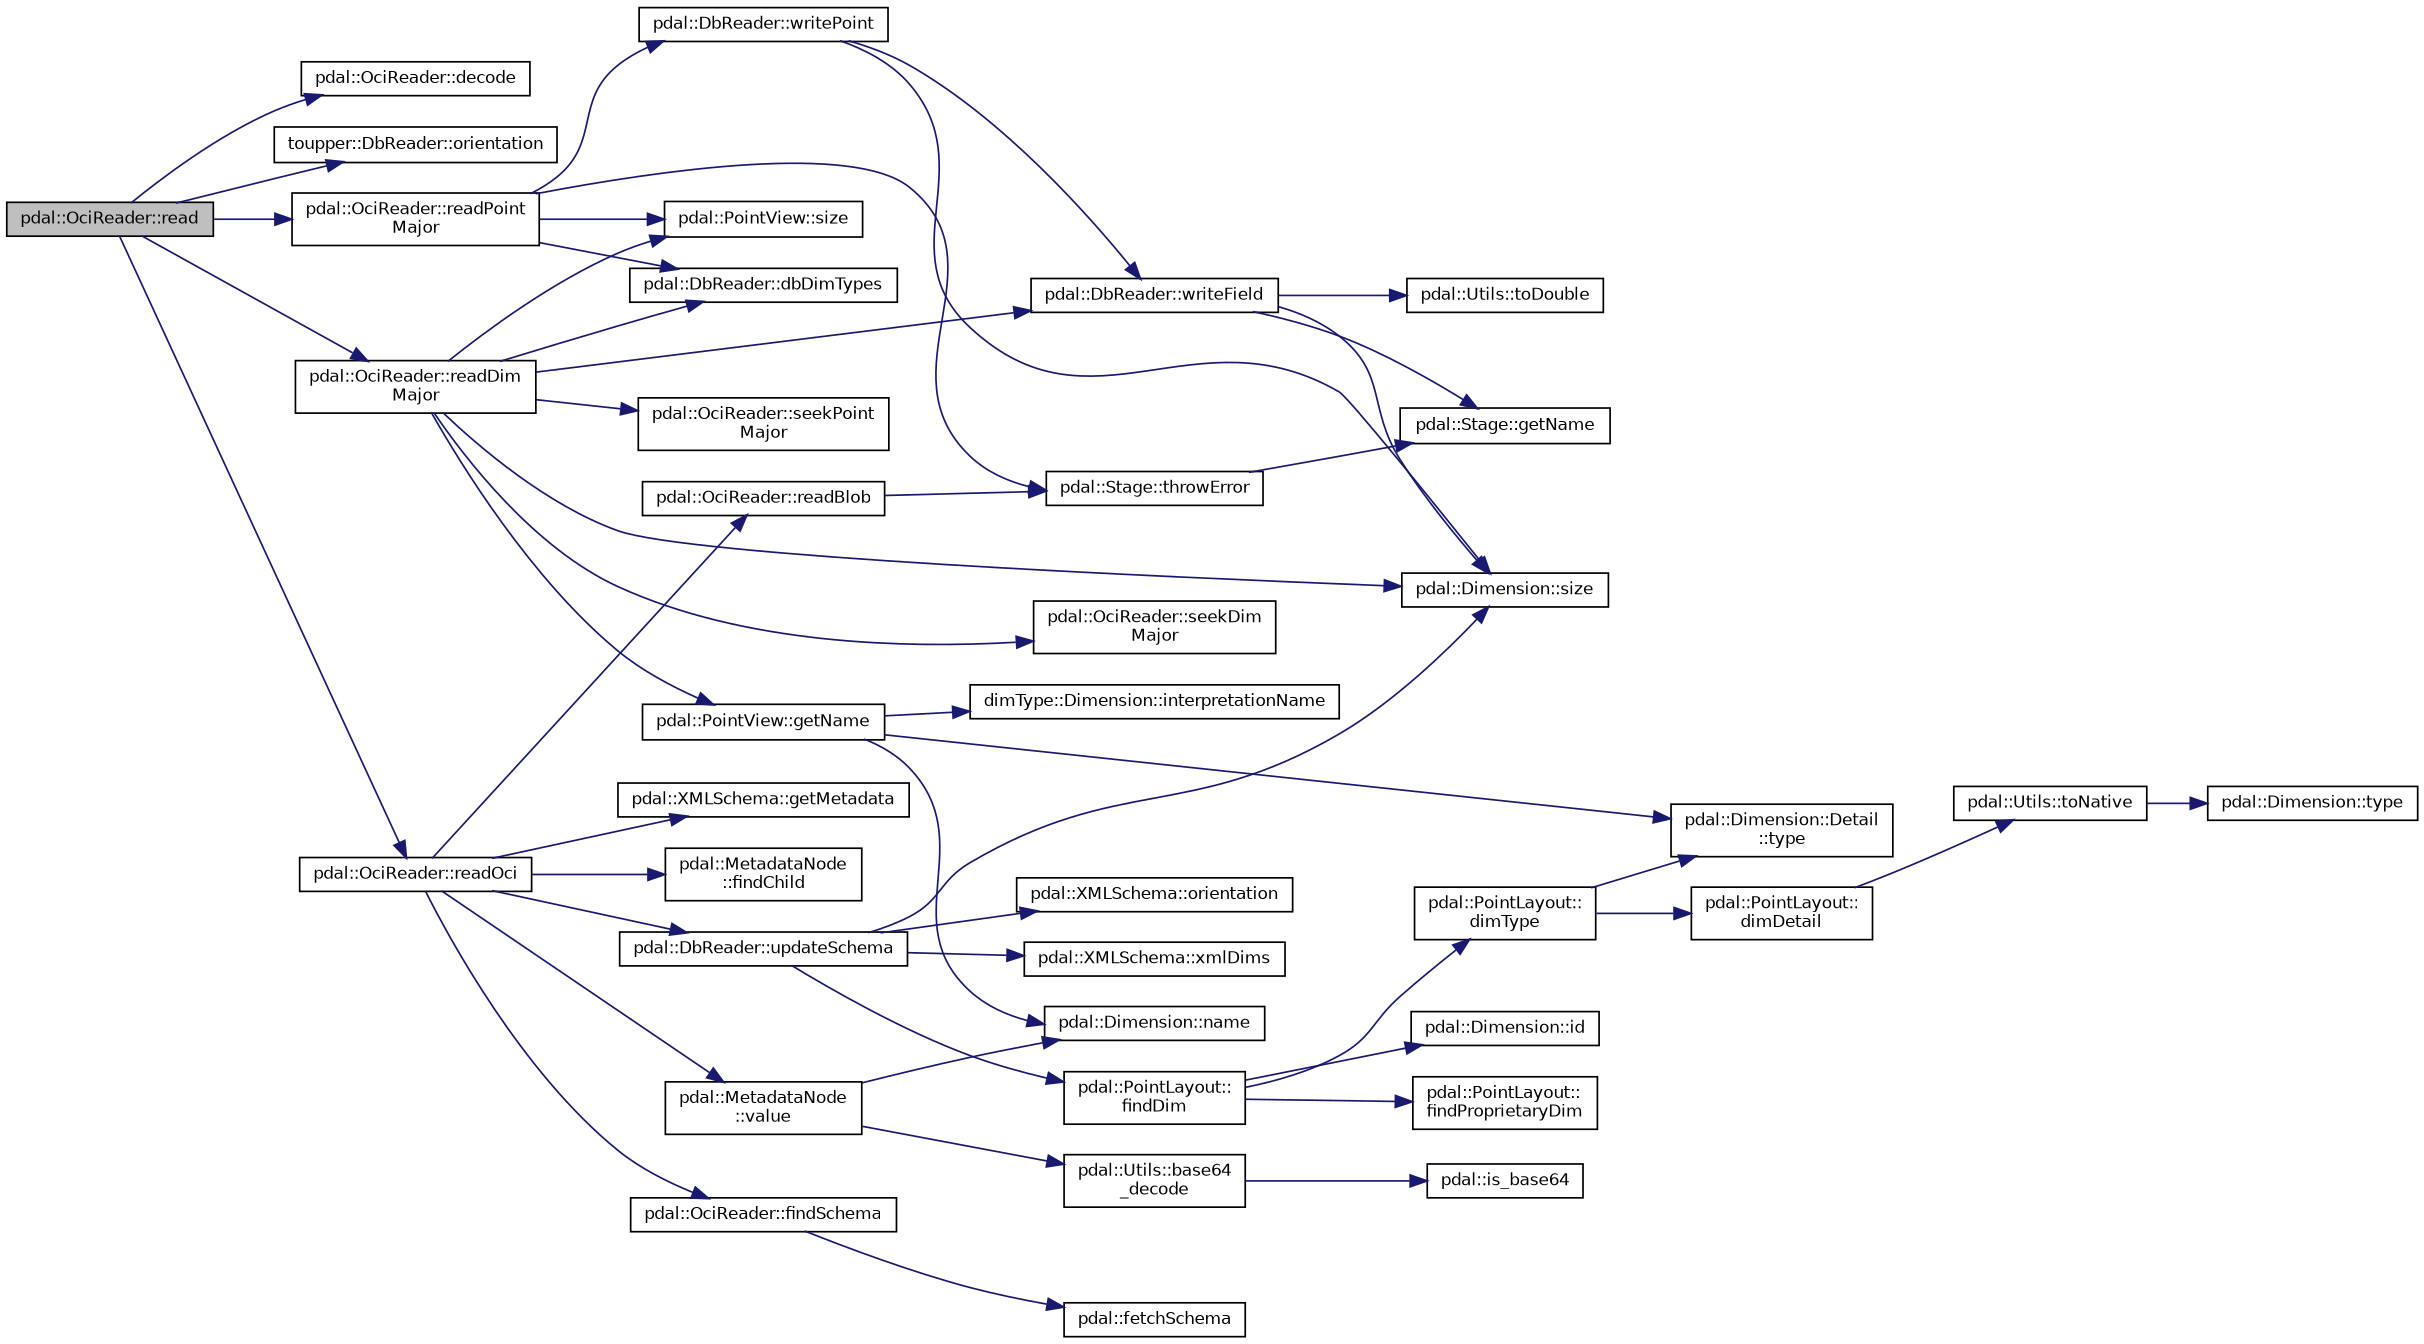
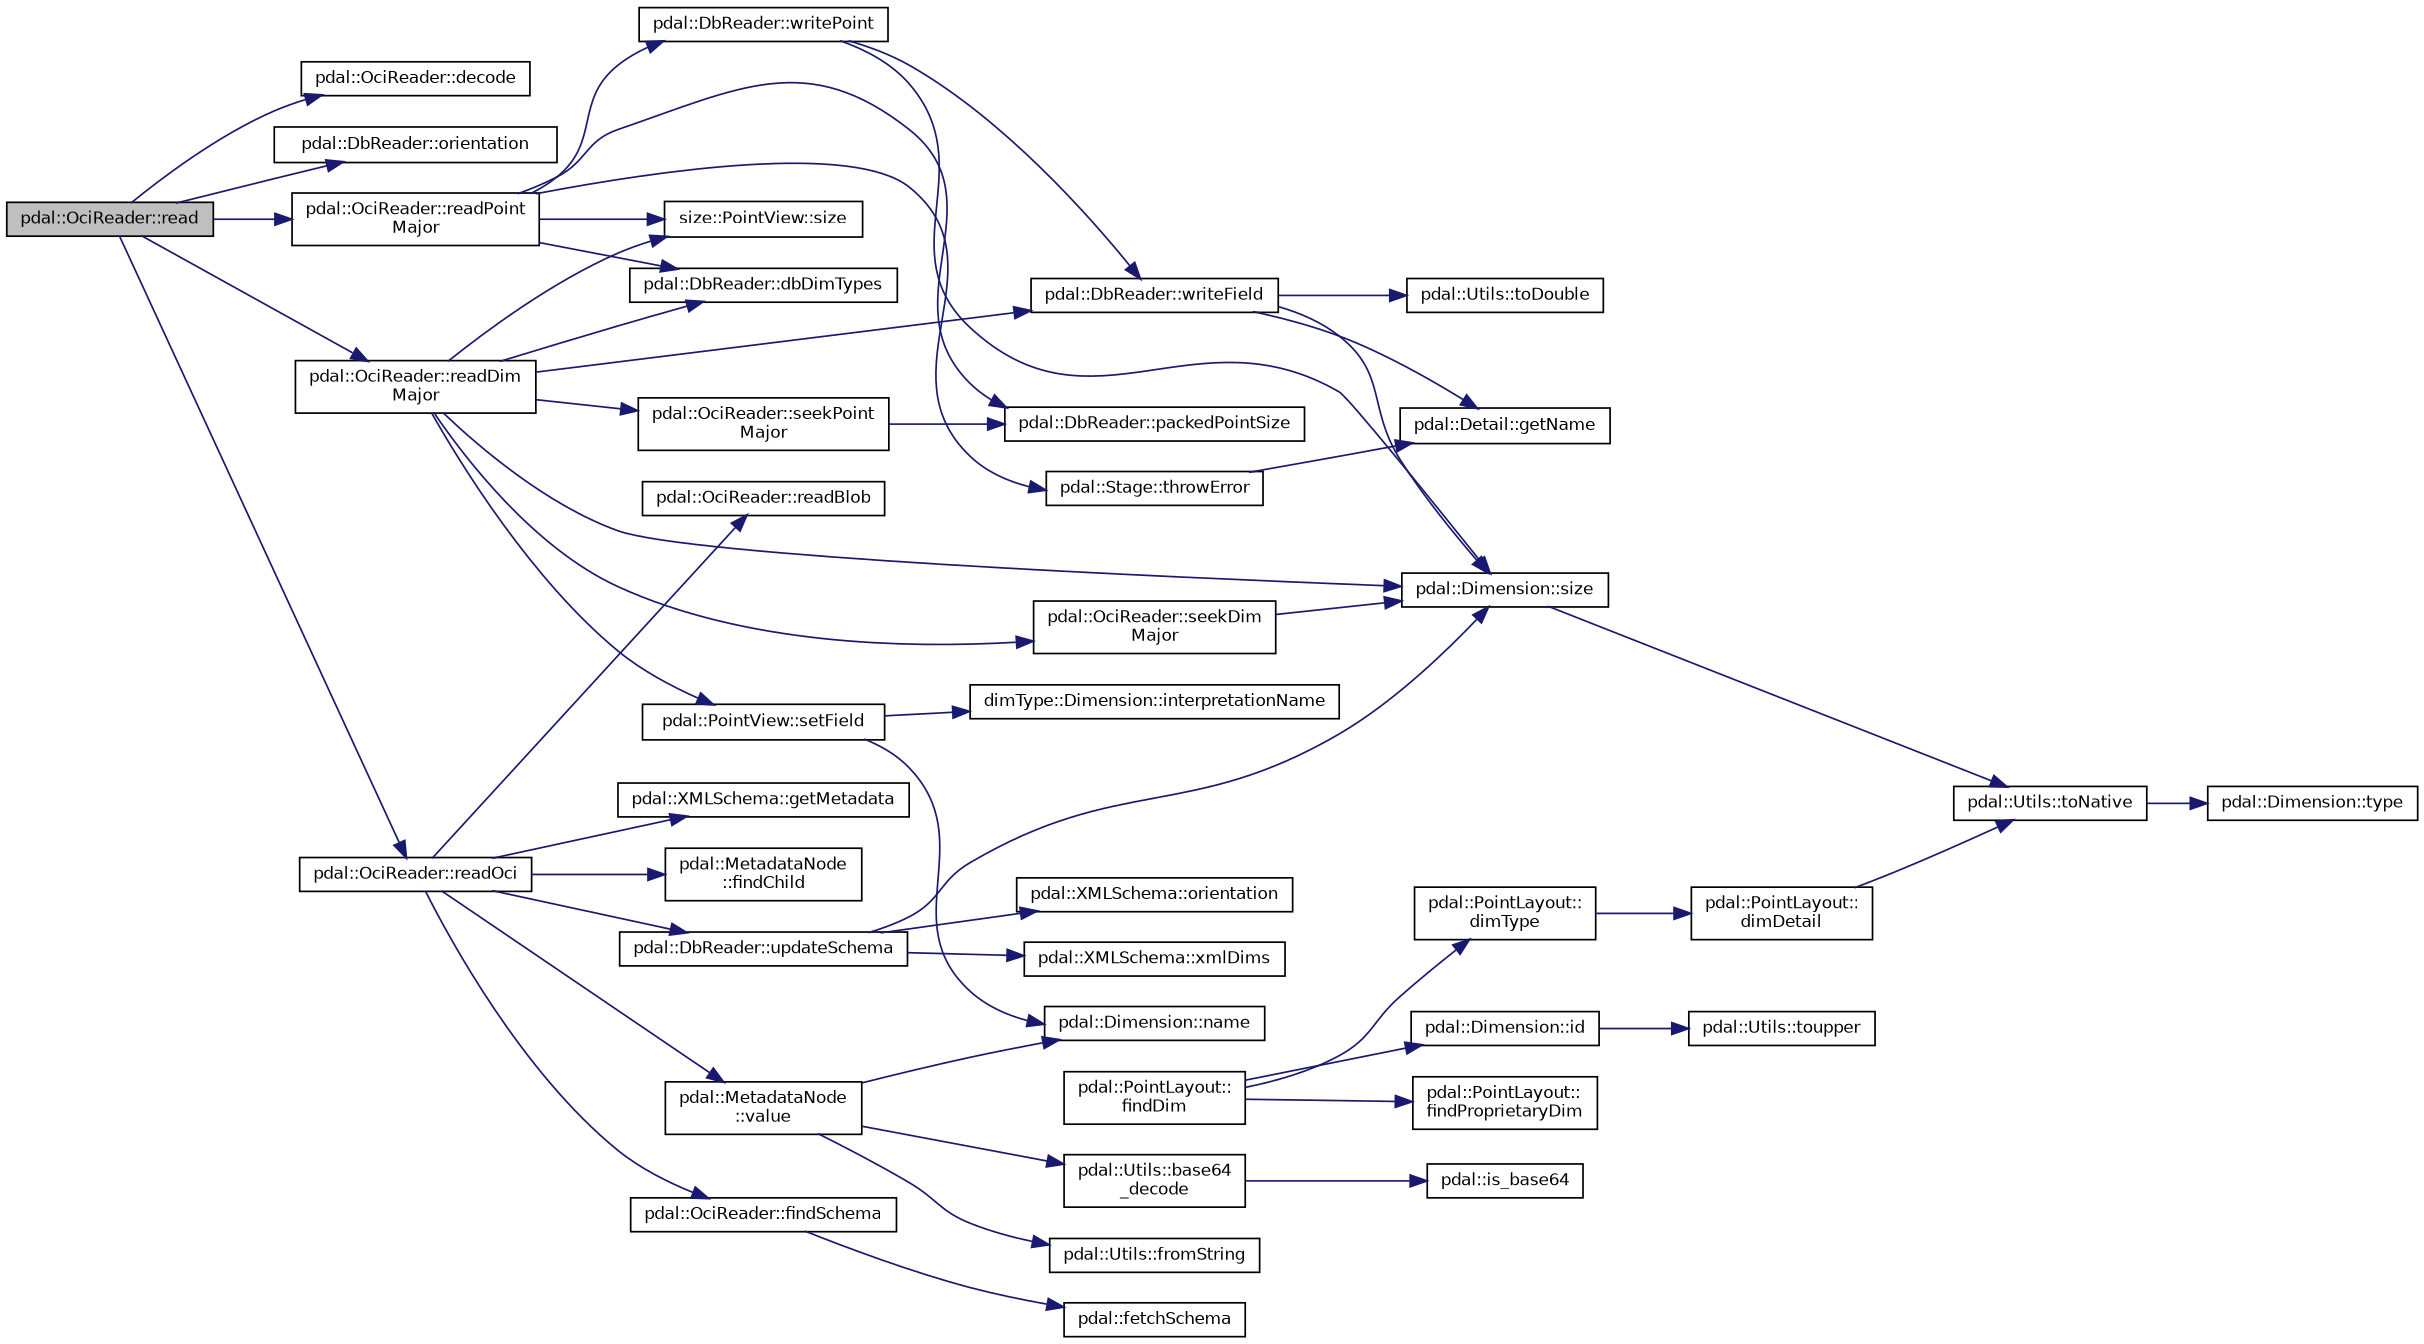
(416, 145) -> (416, 145)
(764, 219) -> (764, 219)
none -> (1155, 424)
(1505, 426) -> (1505, 426)
(957, 494) -> none
none -> (1330, 609)
none -> (1770, 694)
(764, 722) -> (764, 722)
(1782, 830) -> none
none -> (1782, 1029)
(915, 1032) -> none
none -> (1155, 1255)
